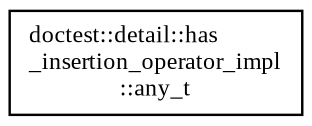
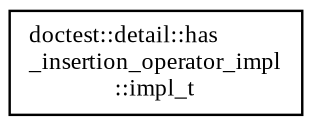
(156, 63) -> (156, 63)
